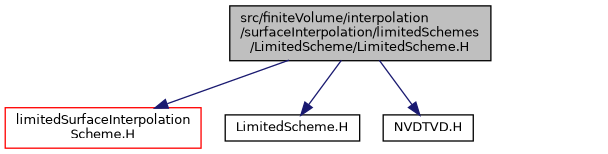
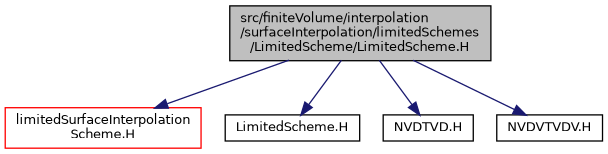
none -> (550, 128)
